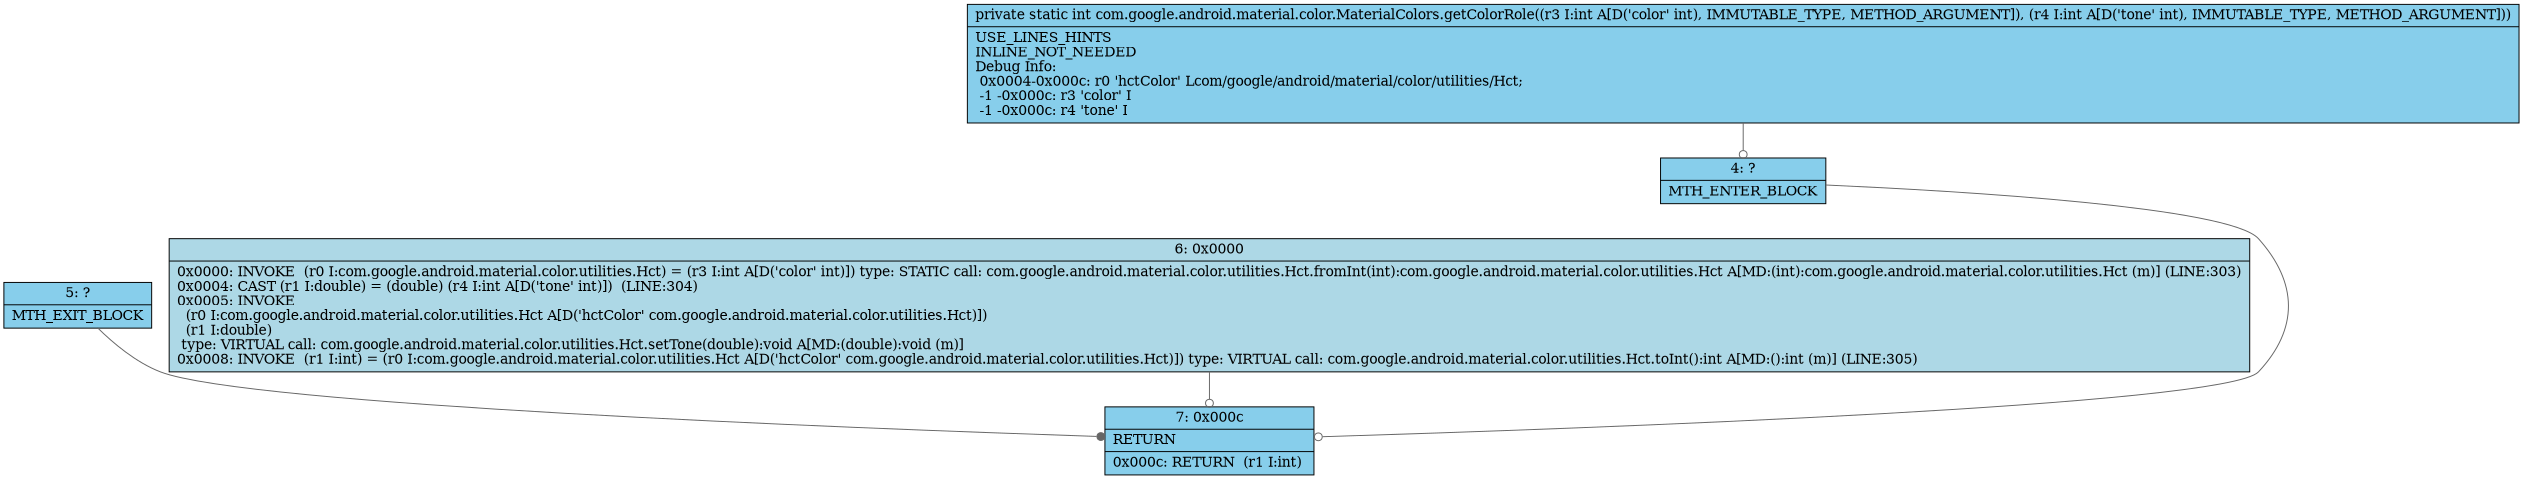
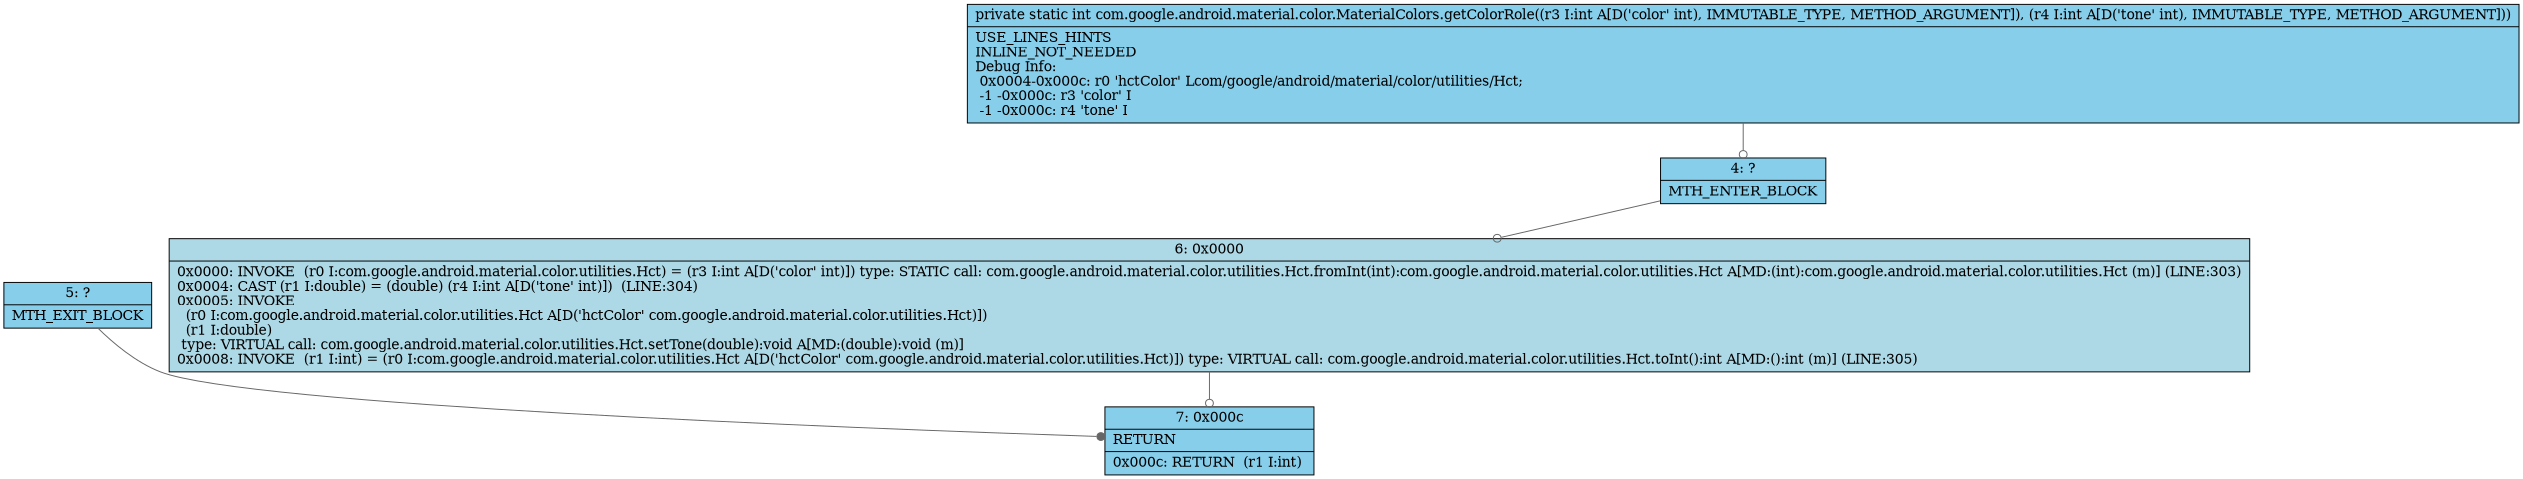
(2085, 399) -> (1581, 219)
